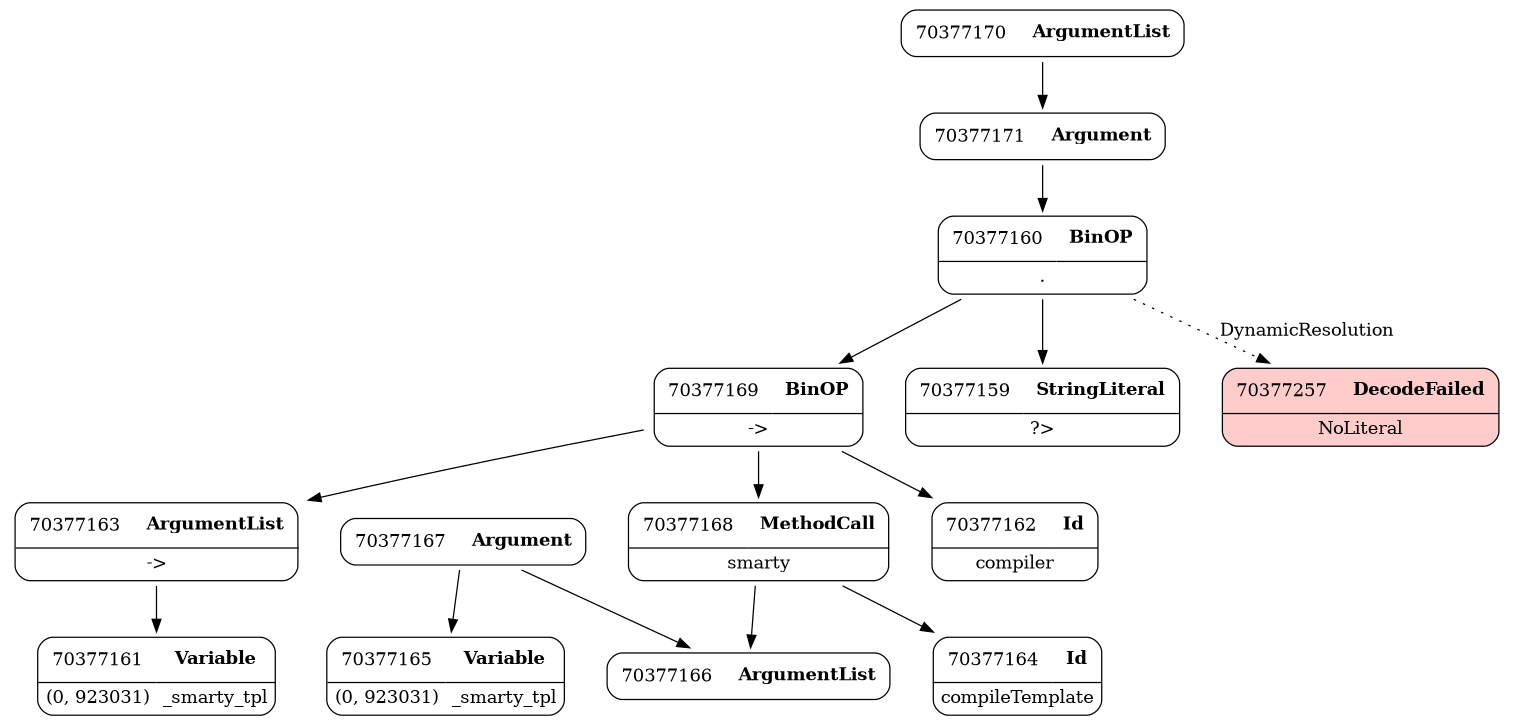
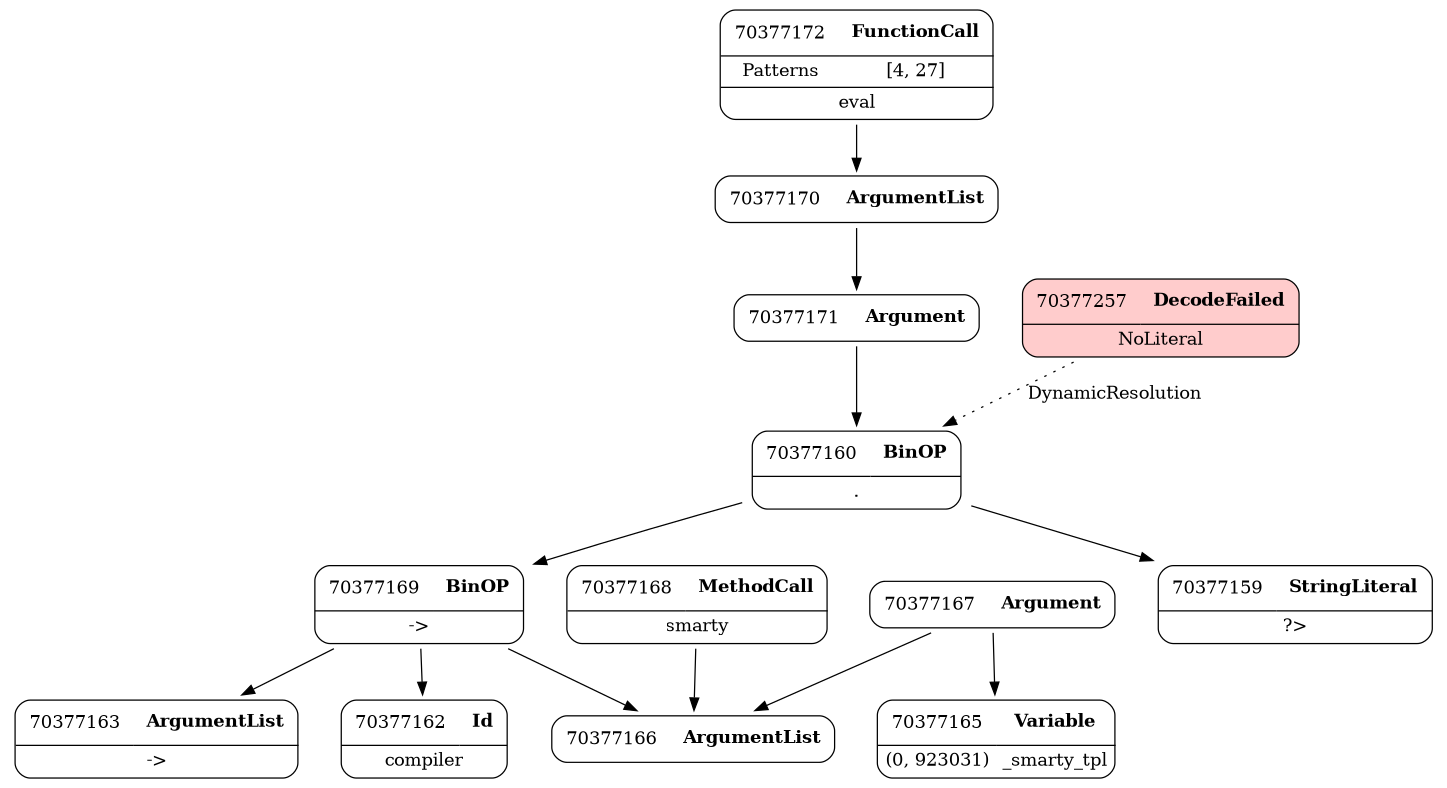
none -> (857, 65)
(1196, 328) -> (1015, 391)
(759, 468) -> (567, 677)
(156, 676) -> none
(1017, 676) -> none
